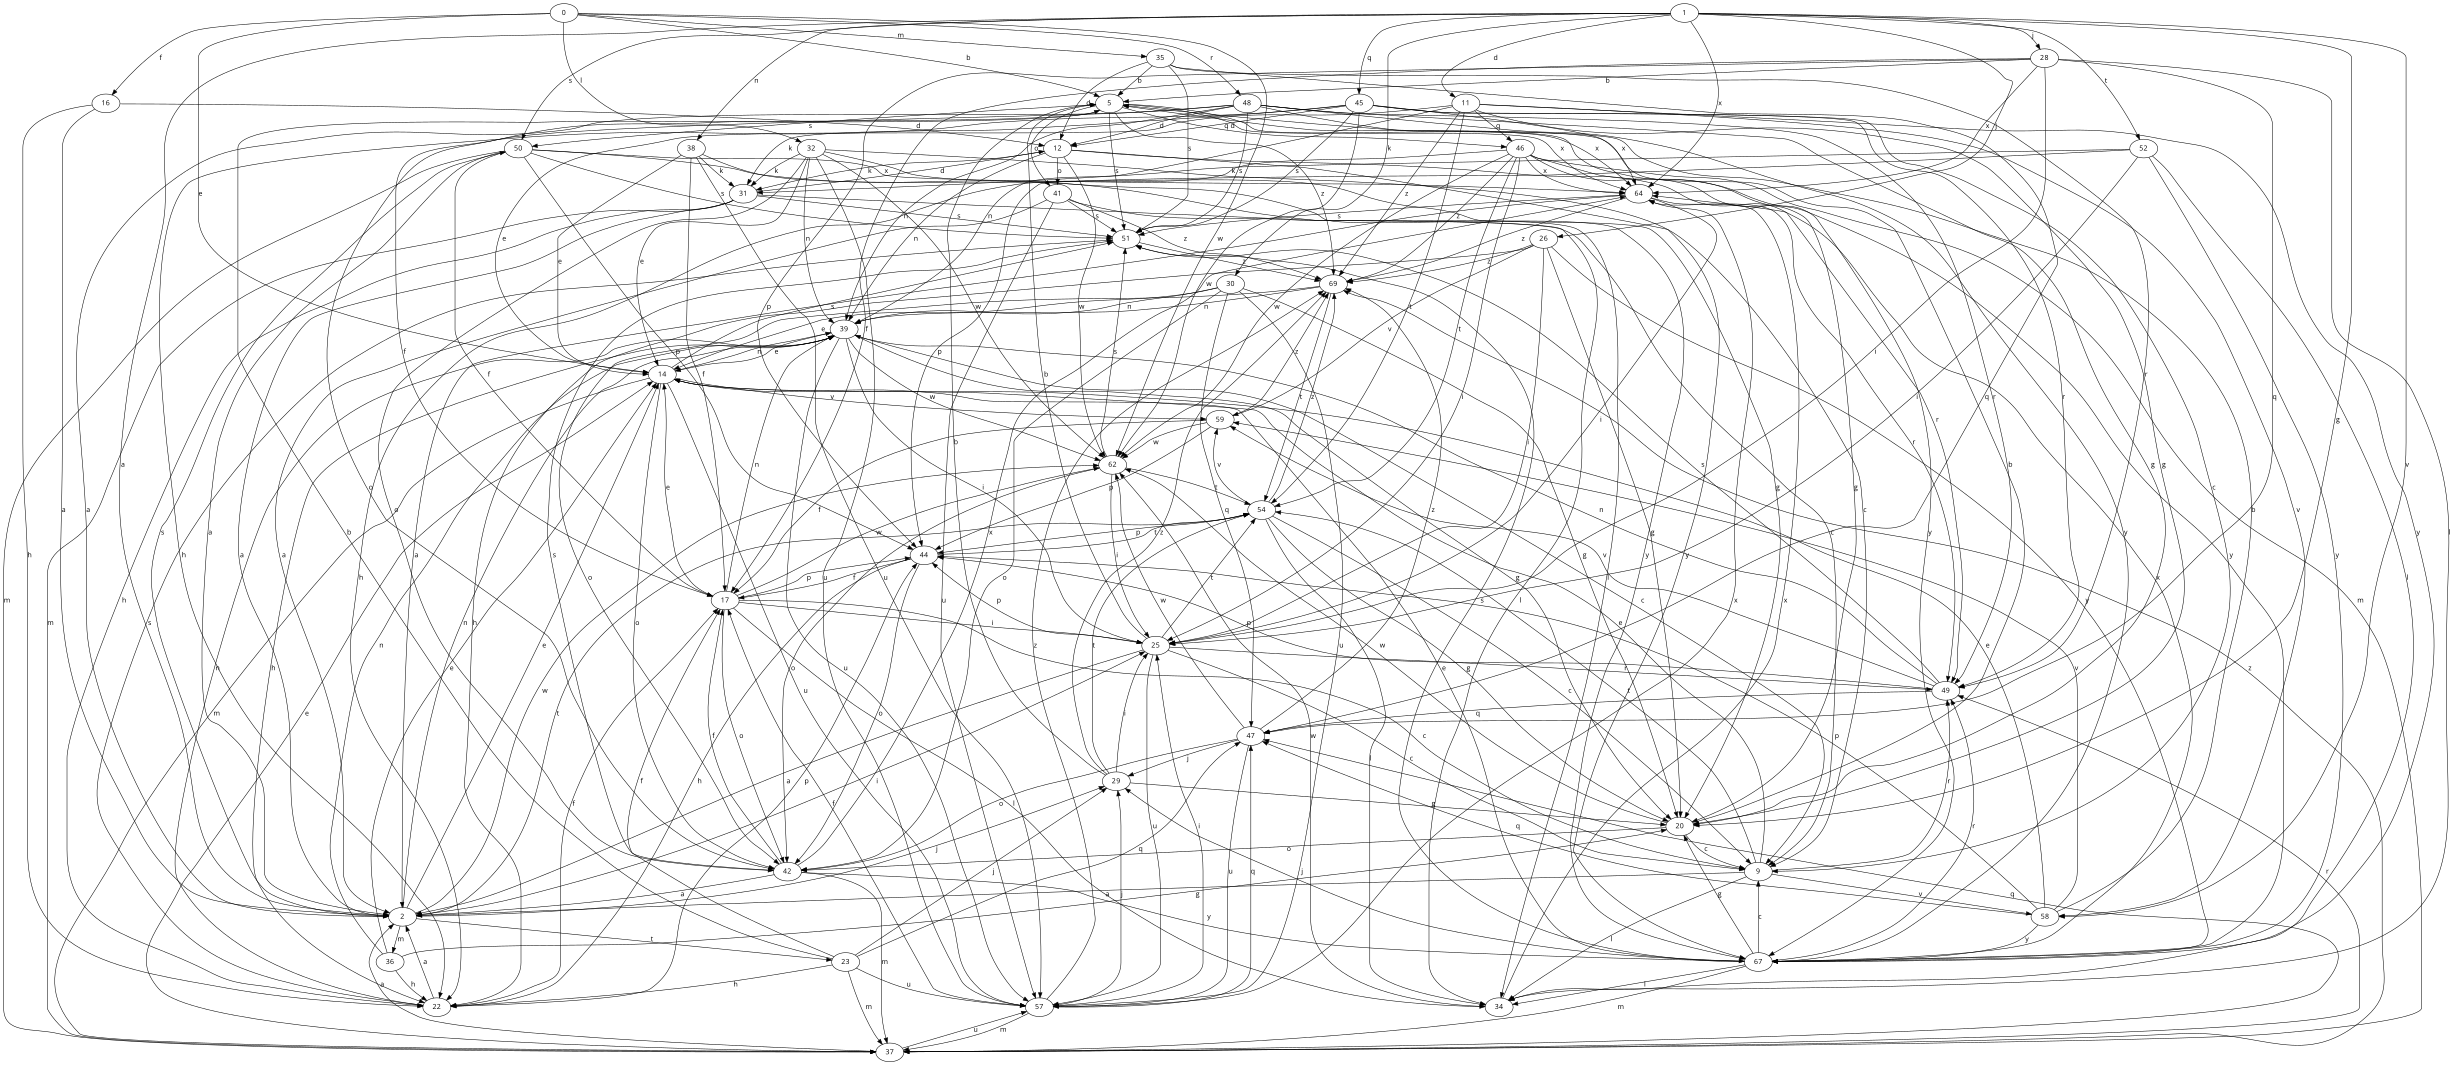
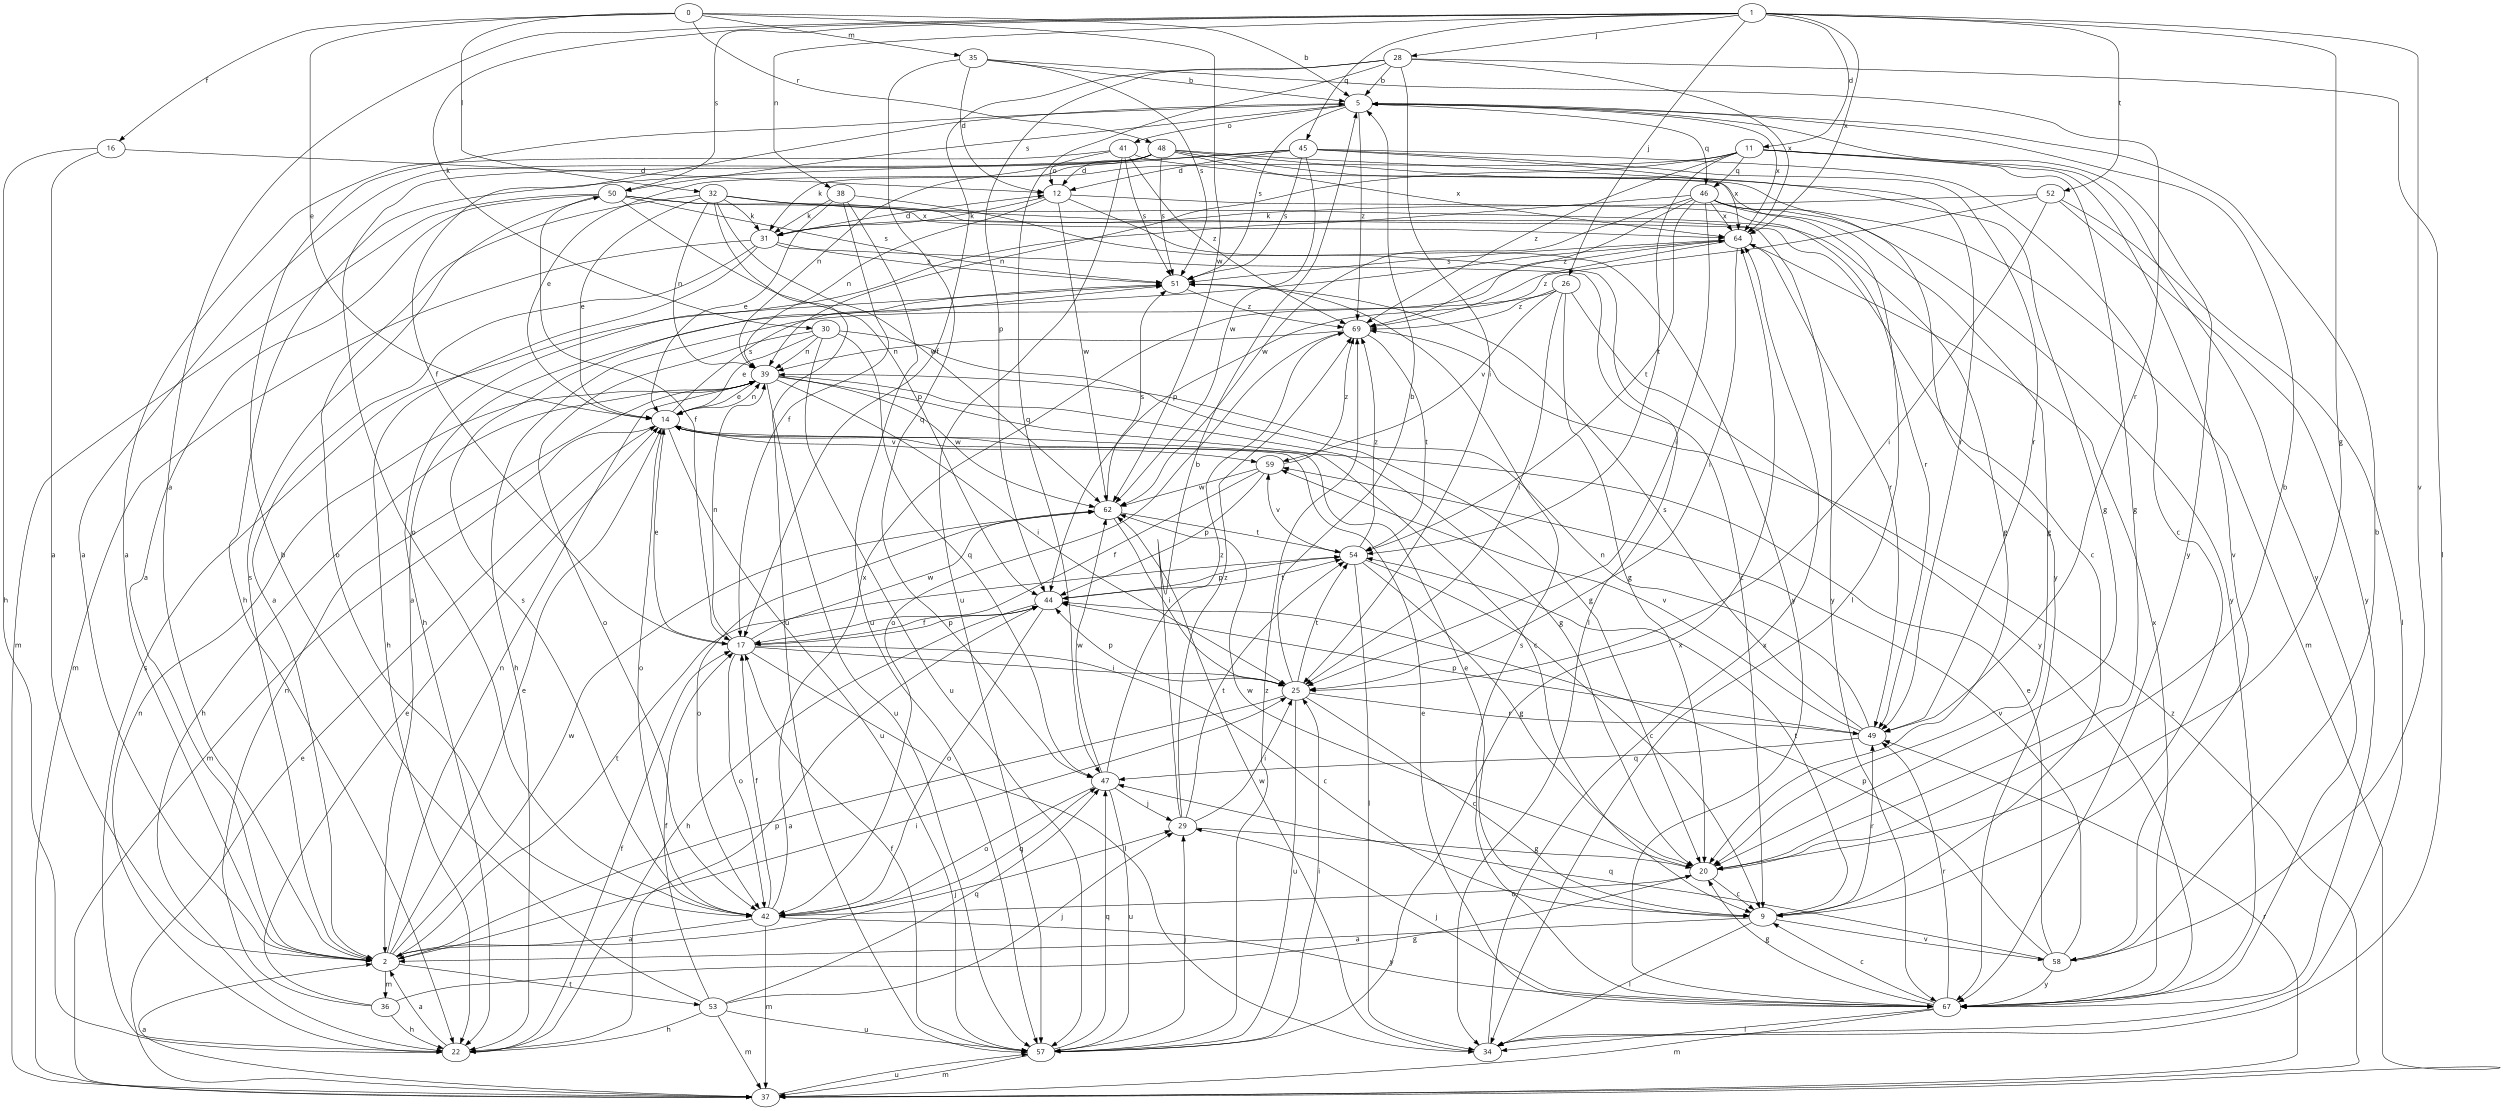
(1058, 169) -> (1074, 159)
(846, 962) -> (713, 1007)
(2181, 1013) -> (940, 888)
